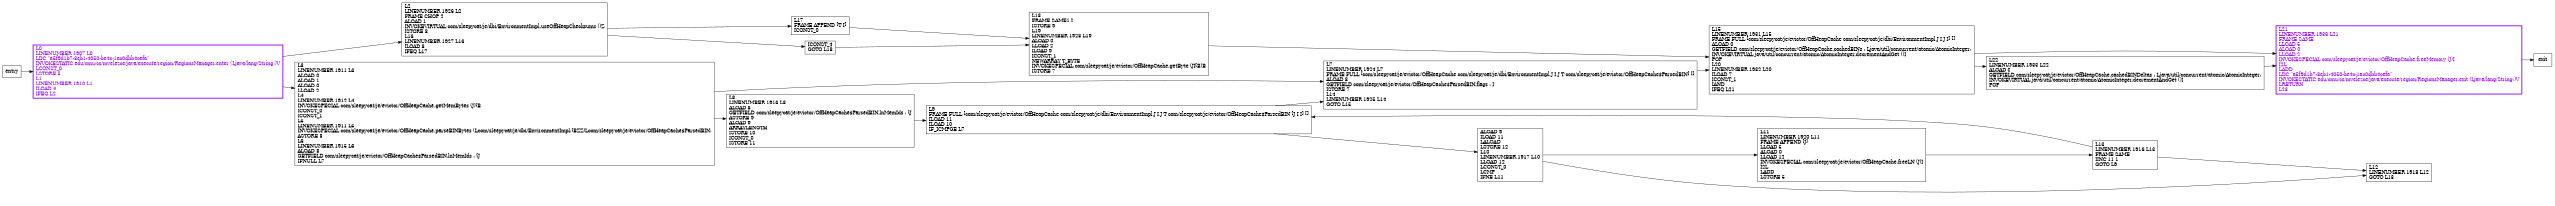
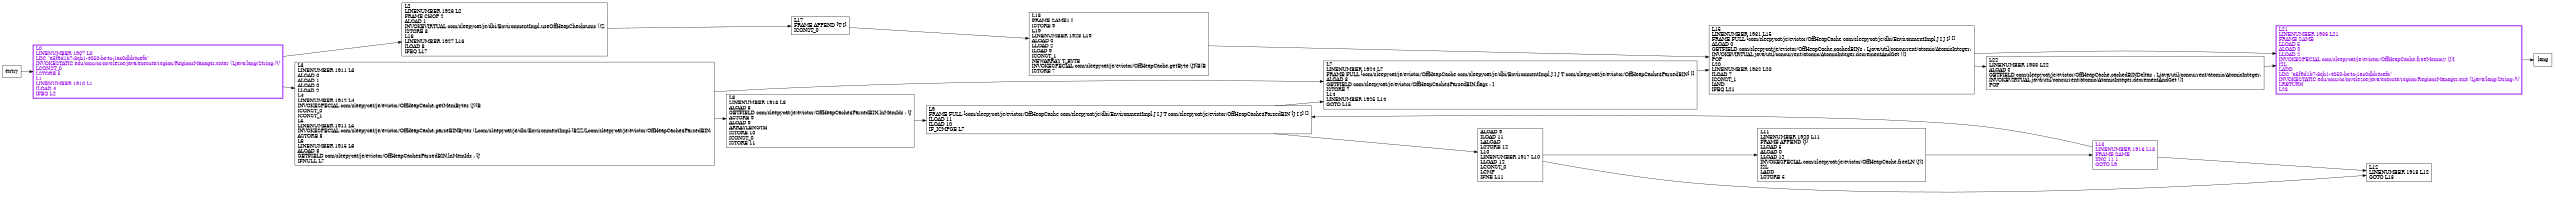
(820, 48) -> none
(2543, 60) -> (2543, 60)
(2125, 155) -> (2125, 155)
